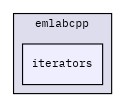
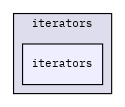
(63, 24) -> (63, 24)
